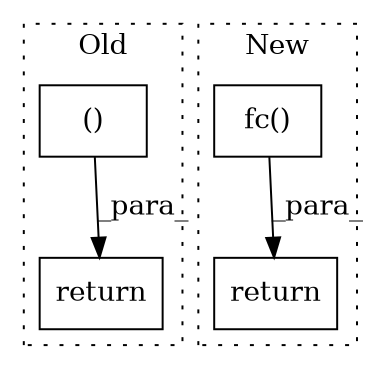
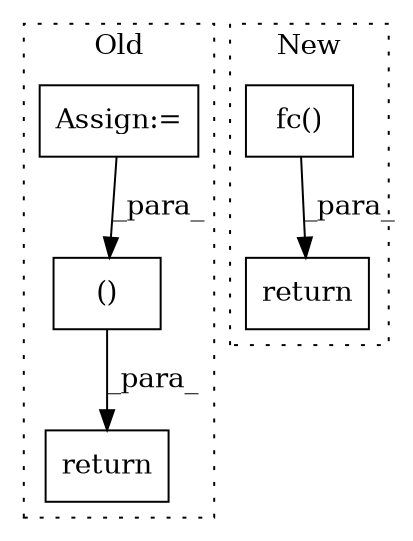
none -> (119, 121)
